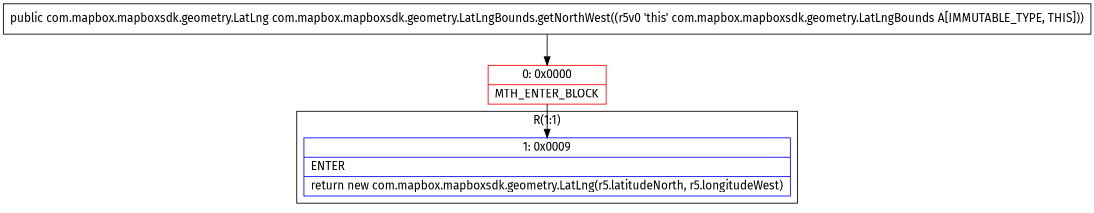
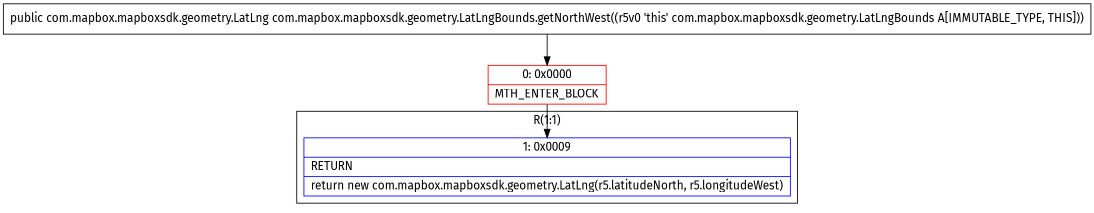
(328, 167) -> (332, 167)
